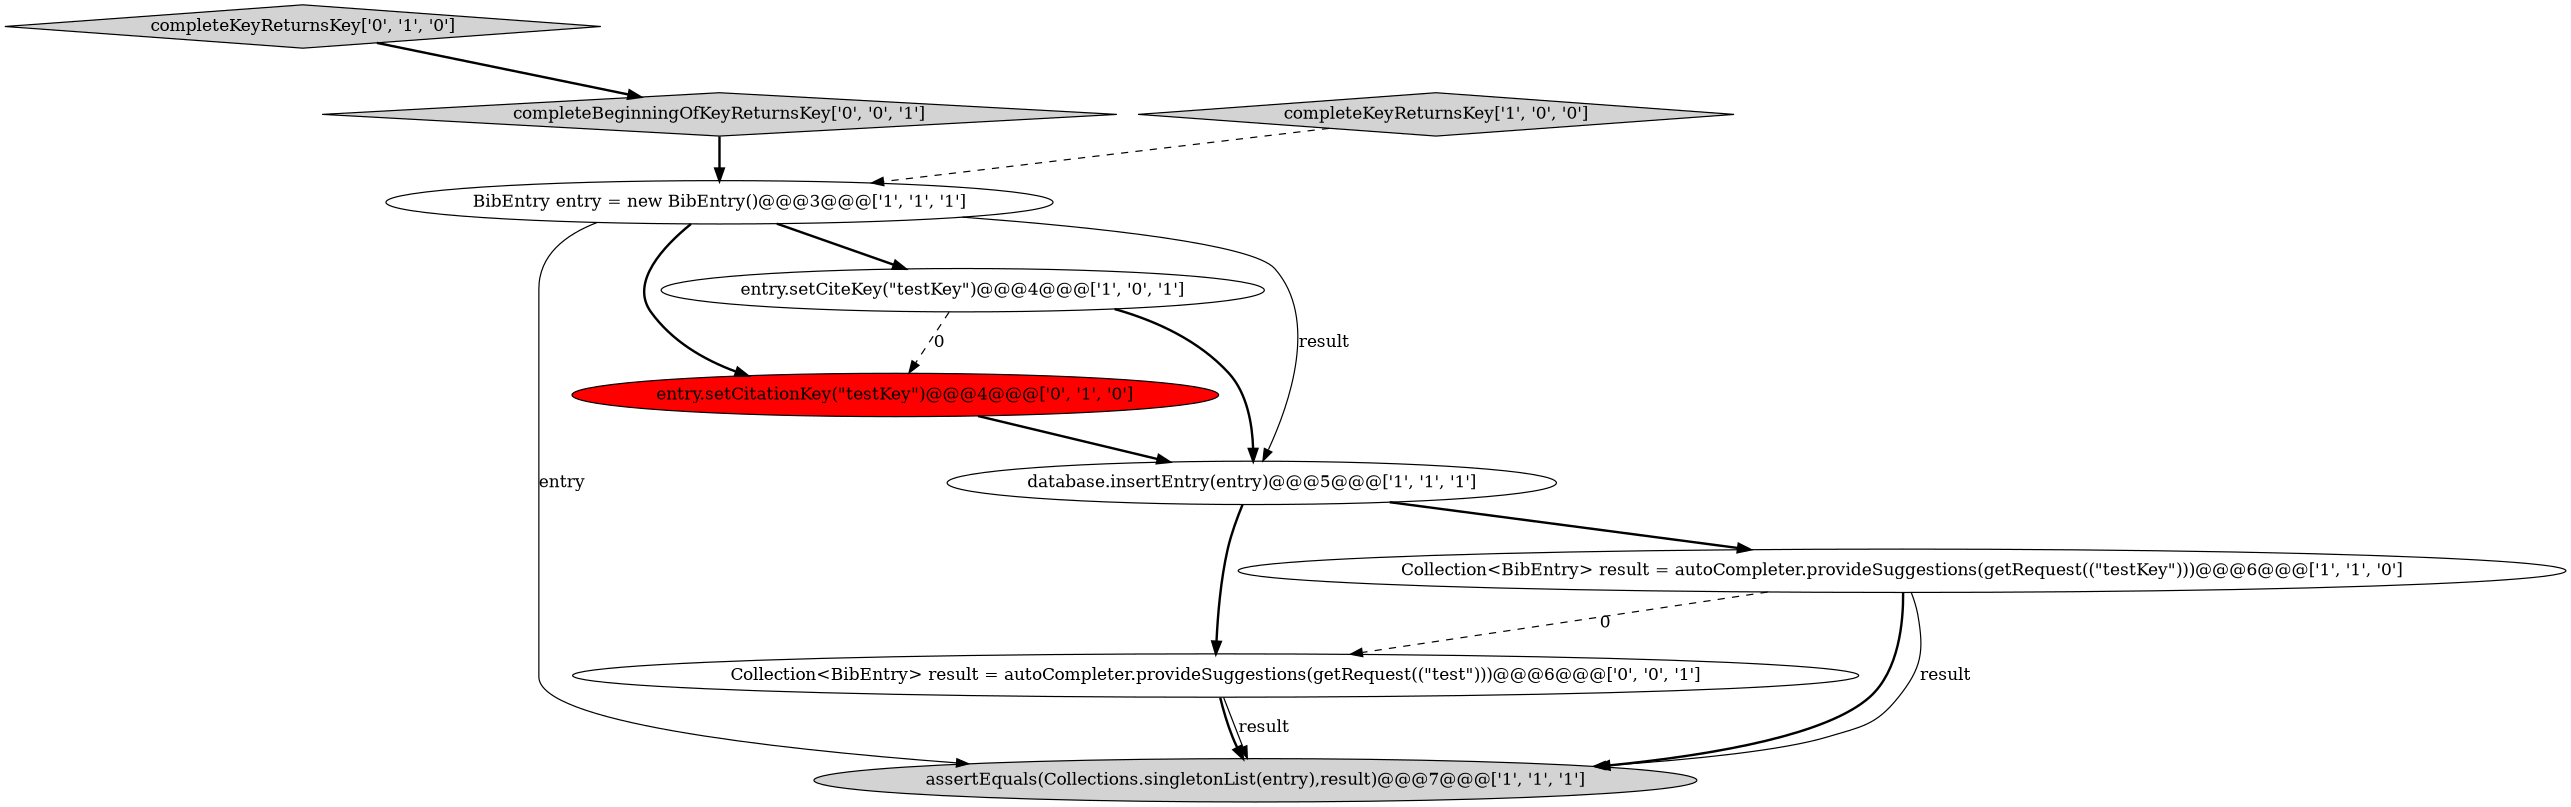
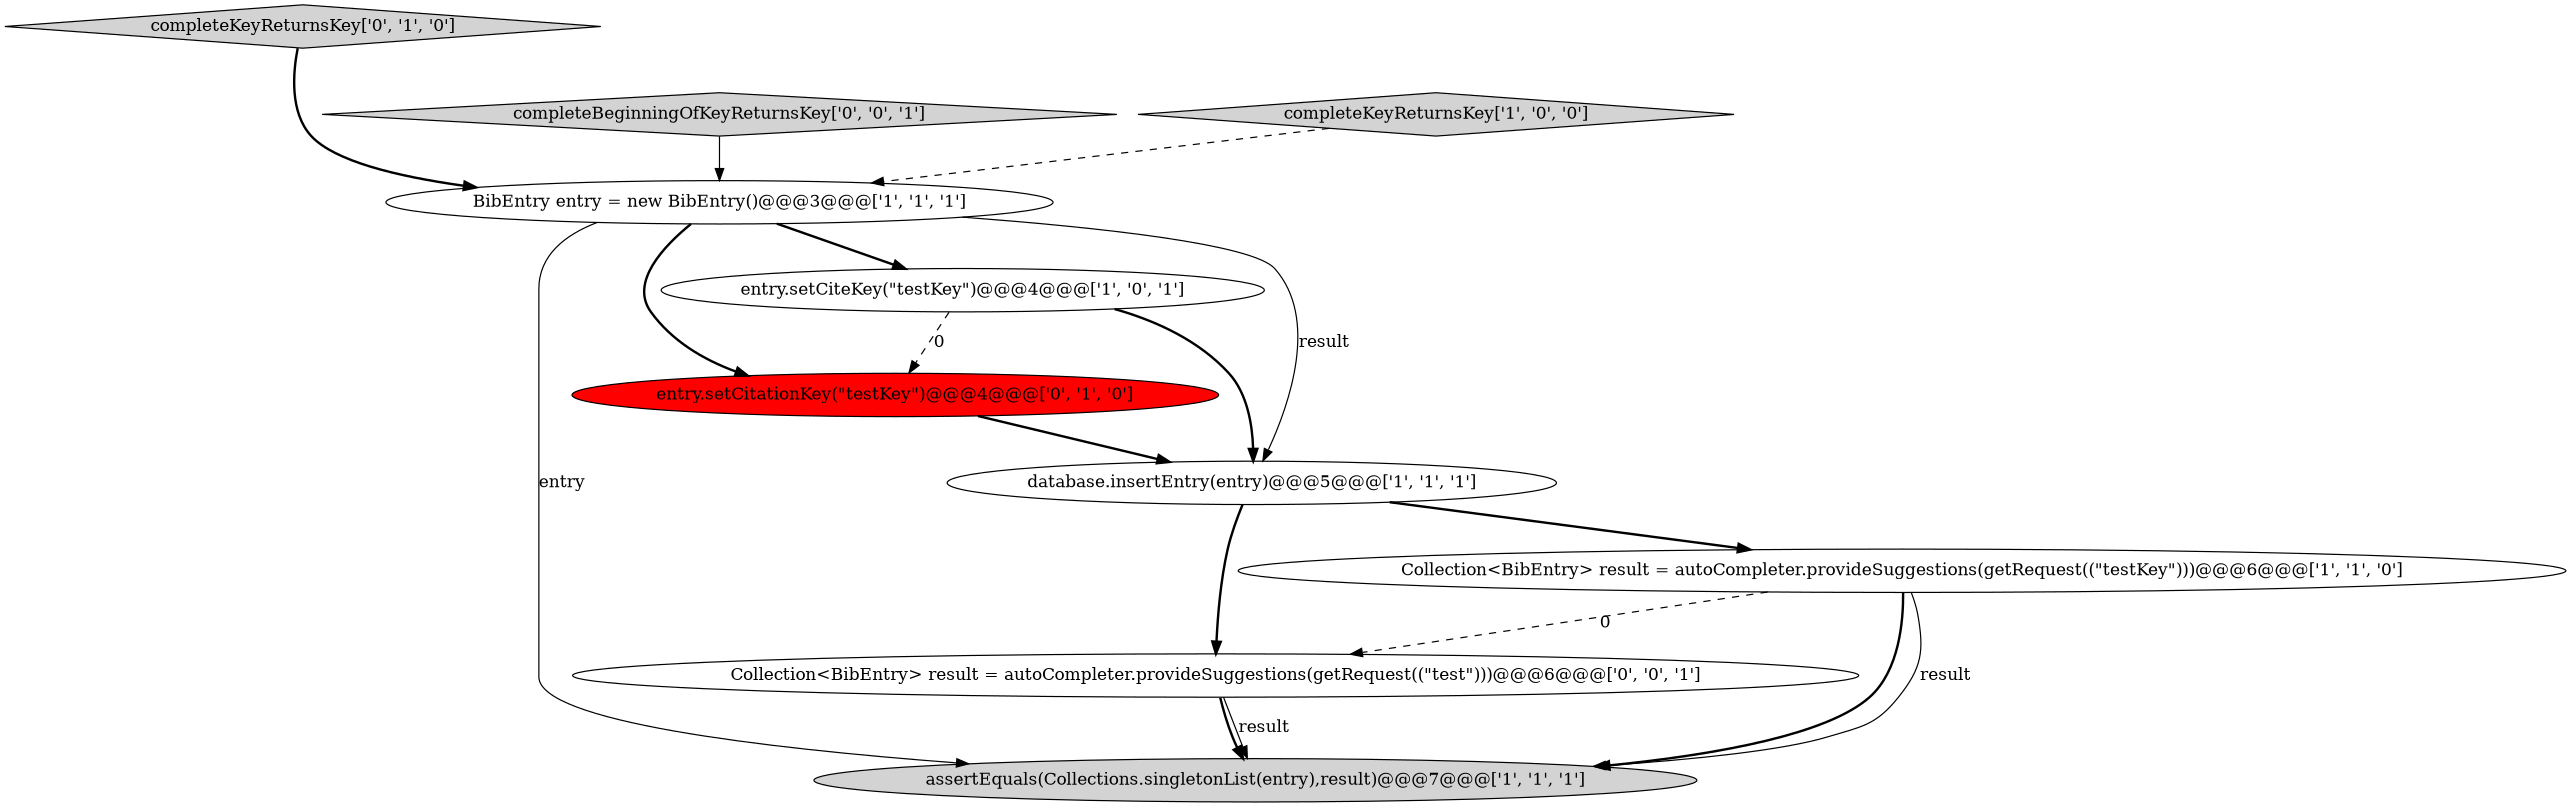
(503, 69) -> (341, 155)
(719, 152) -> (719, 152)
